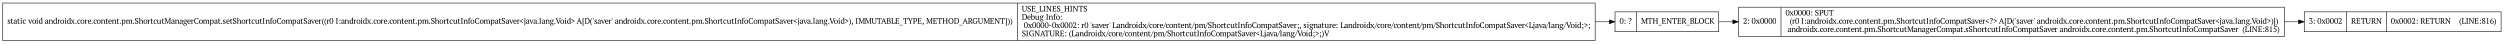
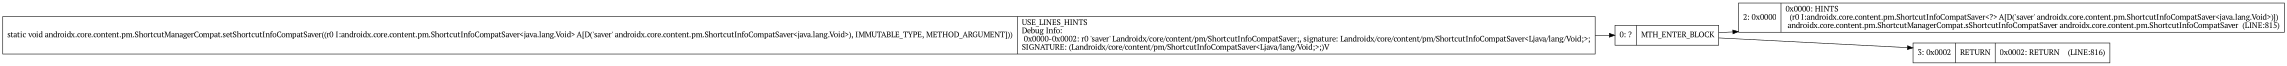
(1812, 13) -> (1814, 9)
(2292, 22) -> (1813, 43)
